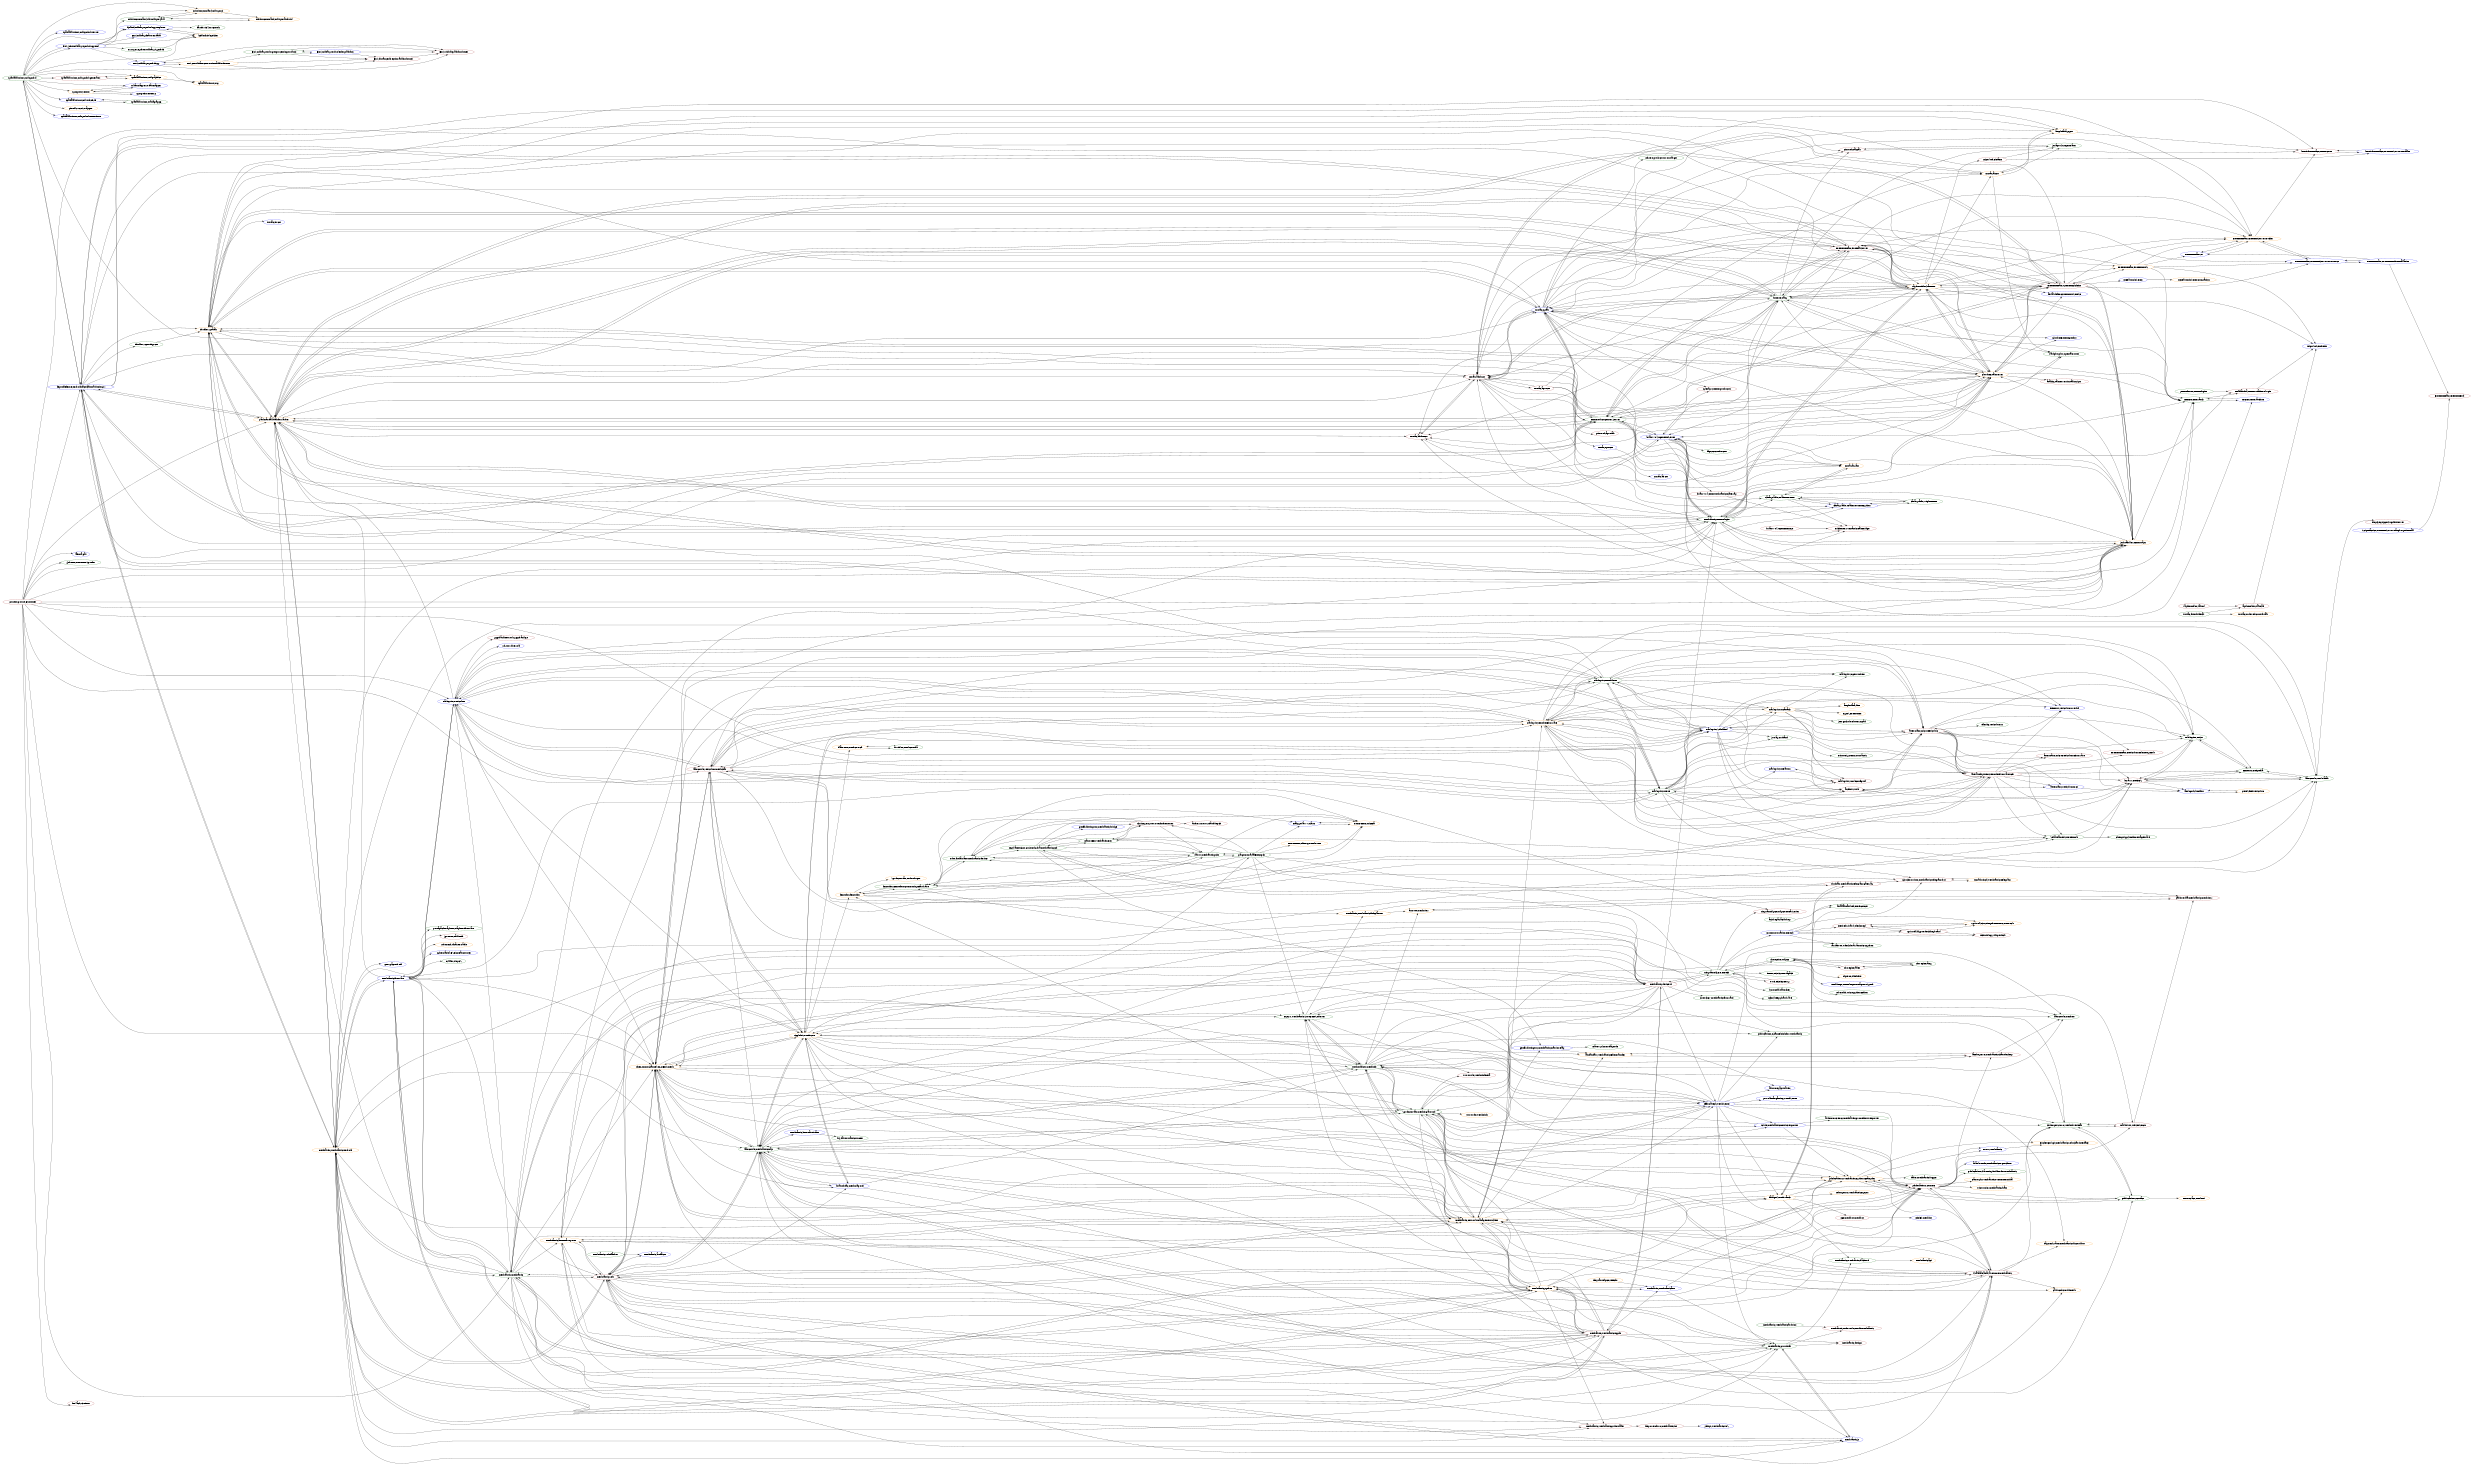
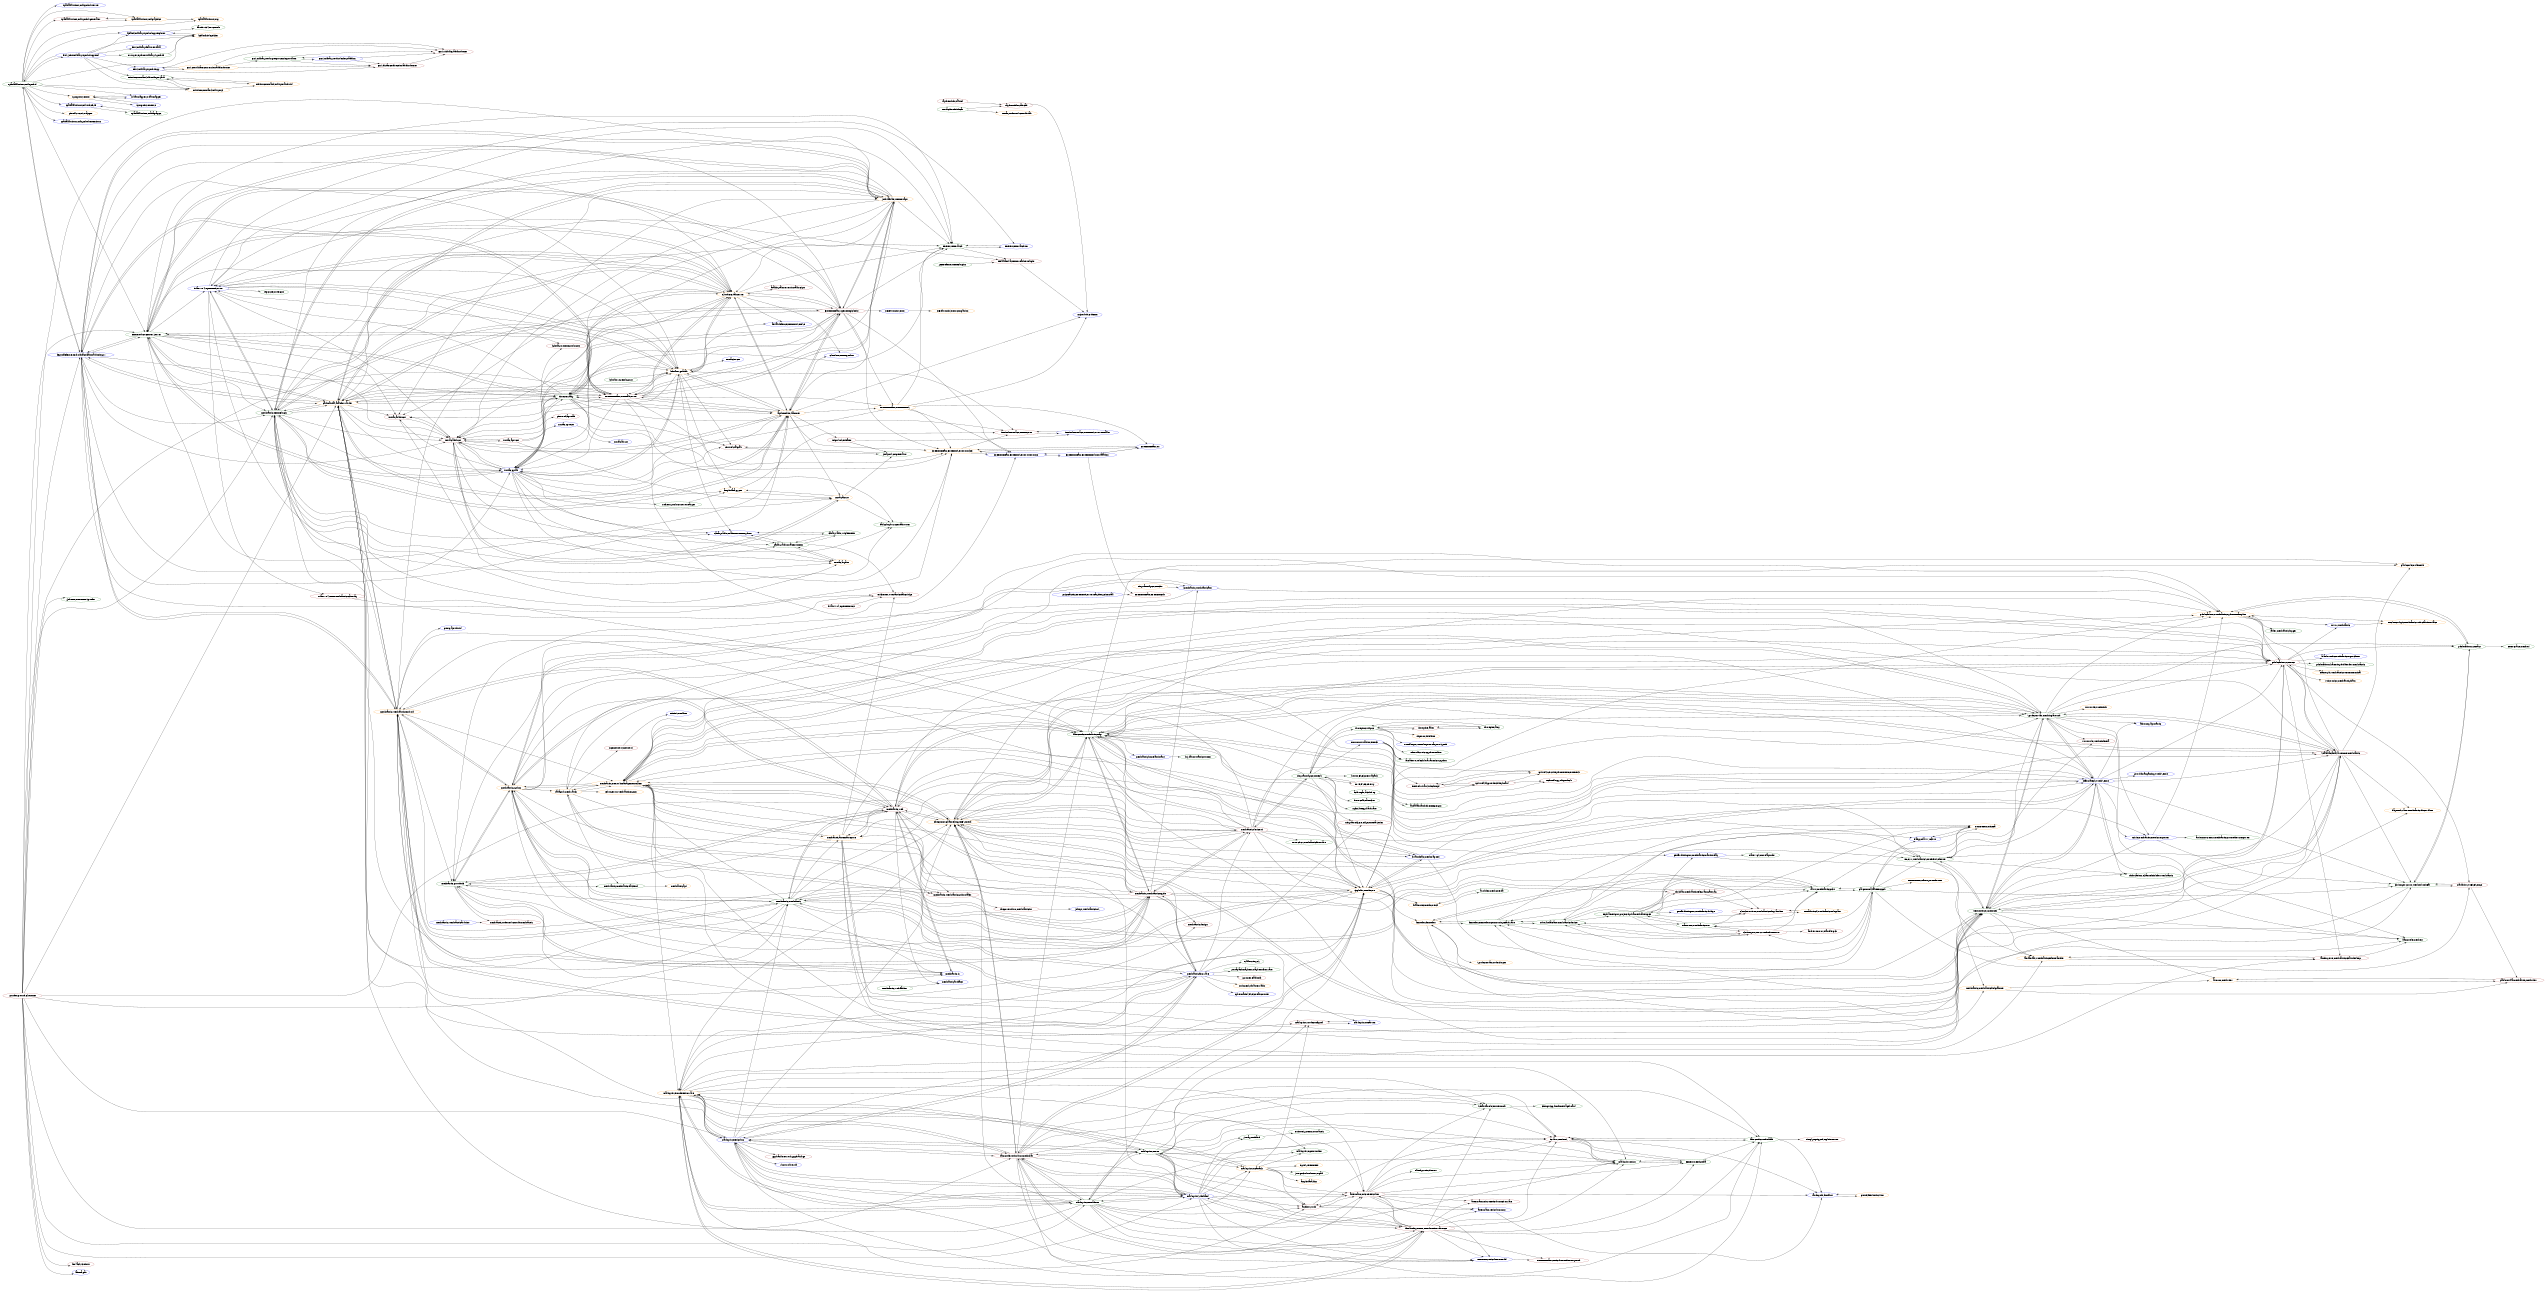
(106, 362) -> (327, 381)
(1741, 723) -> (1197, 1214)
(2287, 774) -> (1806, 1159)
(2194, 1198) -> (2519, 647)
(1780, 1325) -> (453, 923)
